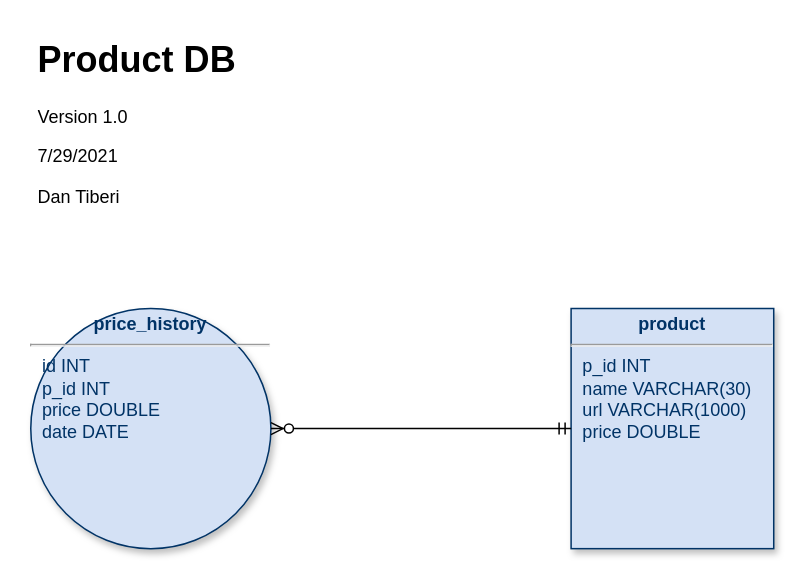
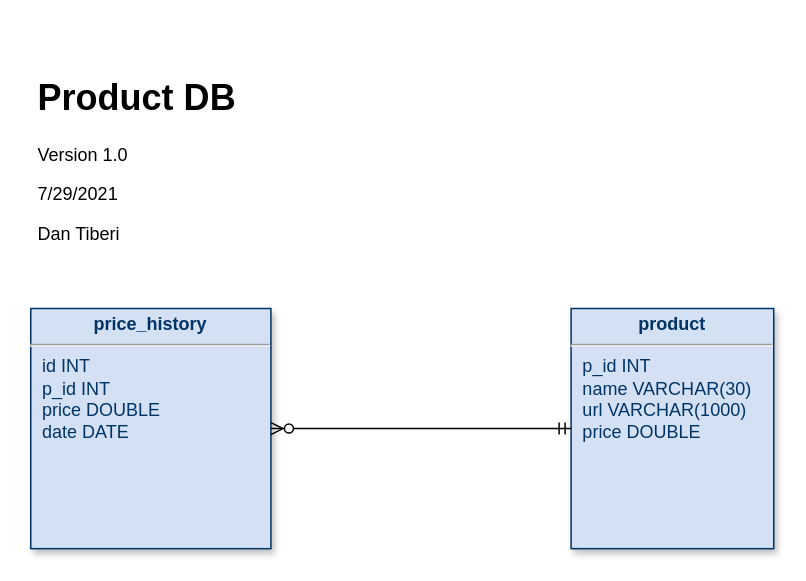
(173, 121) -> (173, 158)
(151, 428) -> (151, 428)
